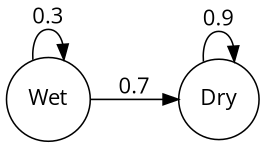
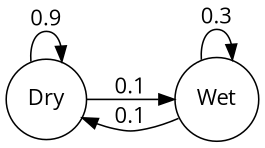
(135, 88) -> (131, 117)
none -> (123, 99)
